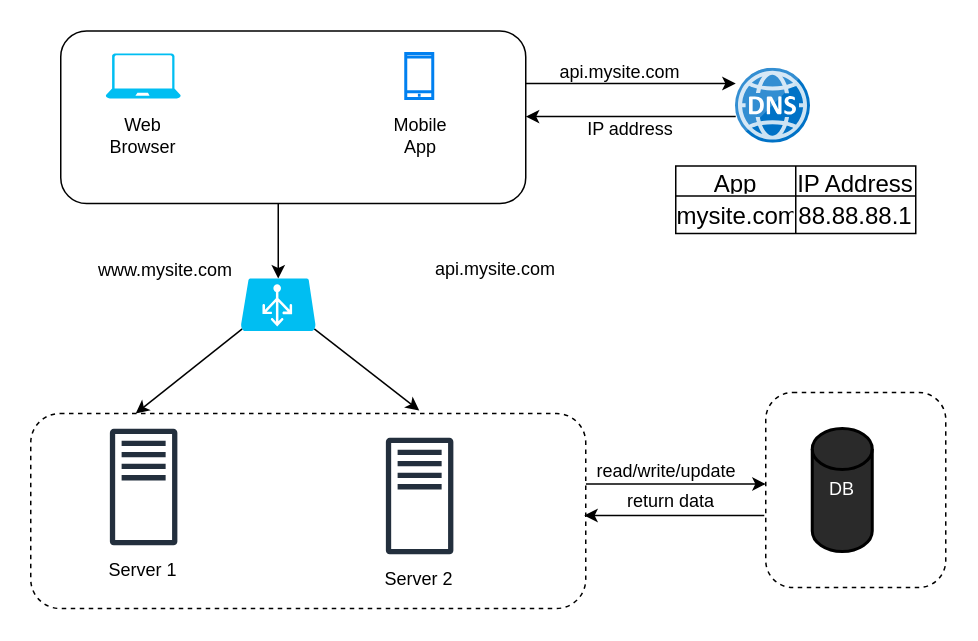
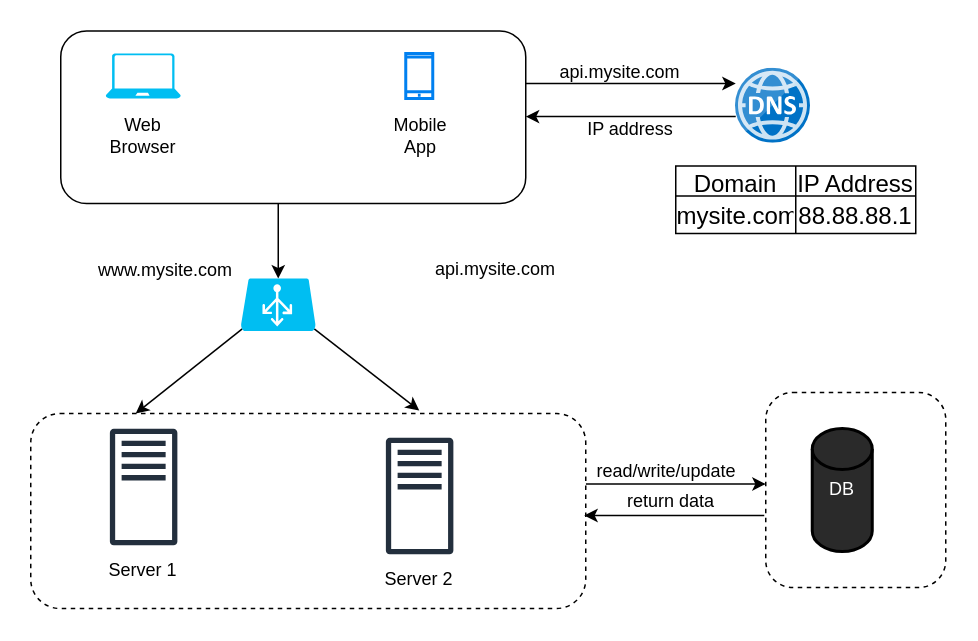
(736, 181) -> (736, 181)
